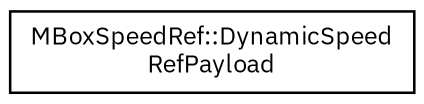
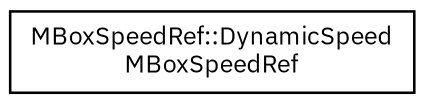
(212, 52) -> (212, 52)
